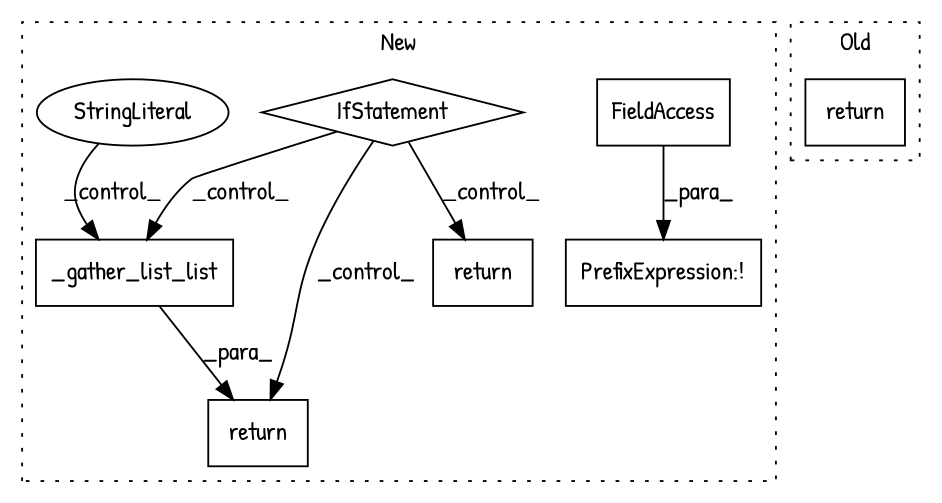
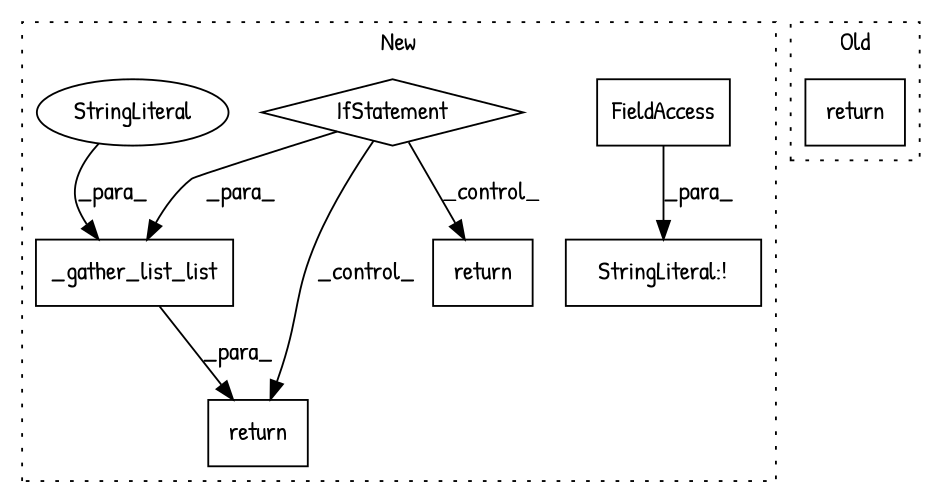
(113, 193) -> (113, 193)
(241, 193) -> (241, 193)
(664, 273) -> (664, 273)
